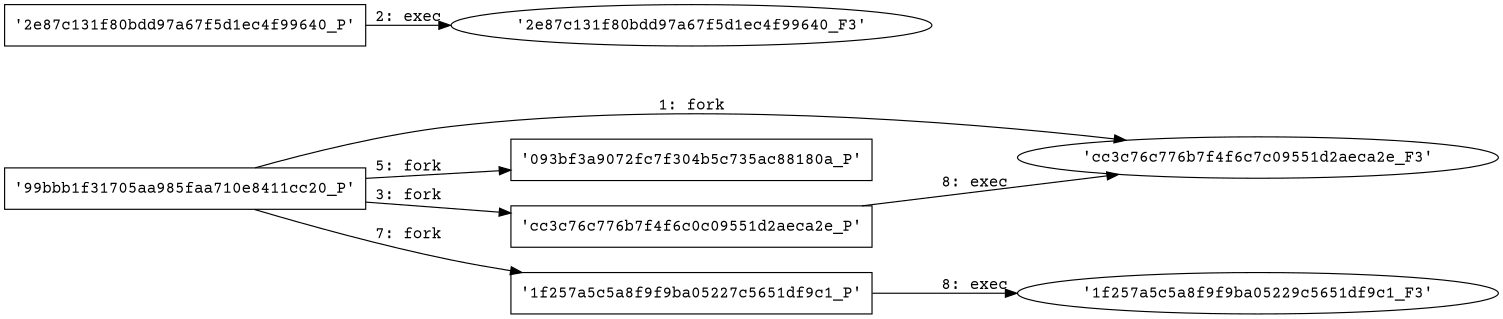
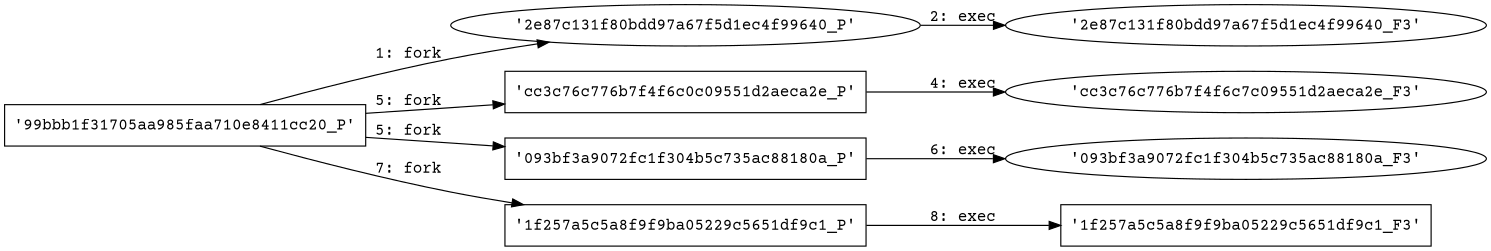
(185, 25) -> (685, 25)
(683, 114) -> (398, 70)
none -> (1246, 159)
(691, 160) -> (685, 159)
(975, 182) -> (963, 83)
(408, 195) -> (408, 101)
(691, 293) -> (685, 225)
(1258, 293) -> (1246, 225)
